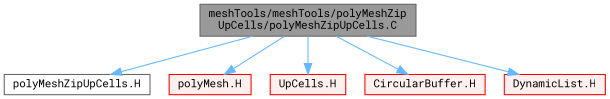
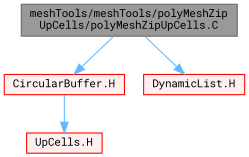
(308, 50) -> (64, 109)
(77, 85) -> none
(210, 85) -> none
